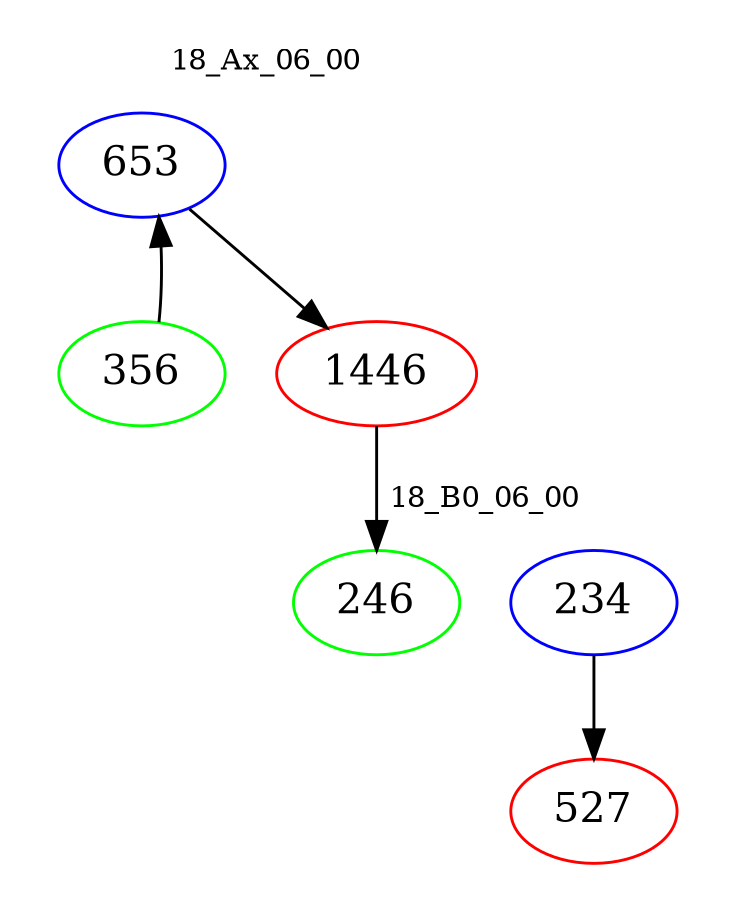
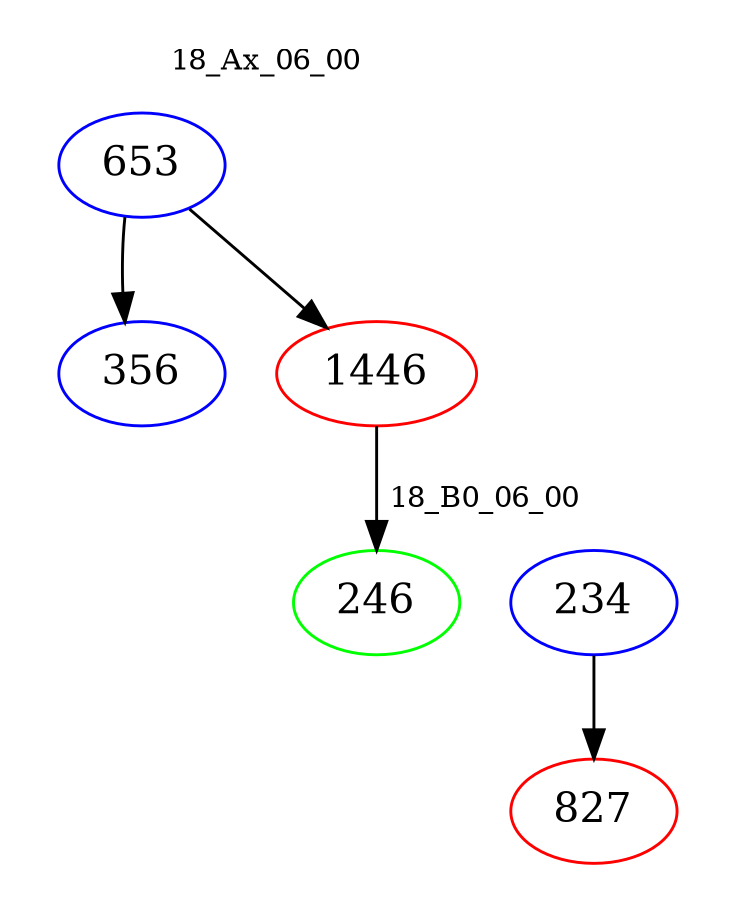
(161, 284) -> (123, 255)
(142, 374) -> (142, 374)
(594, 811) -> (594, 811)
